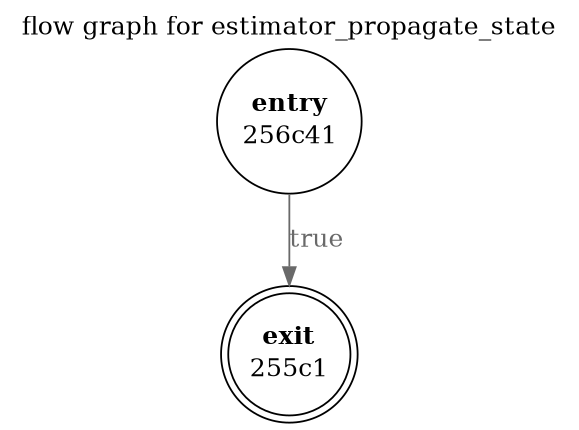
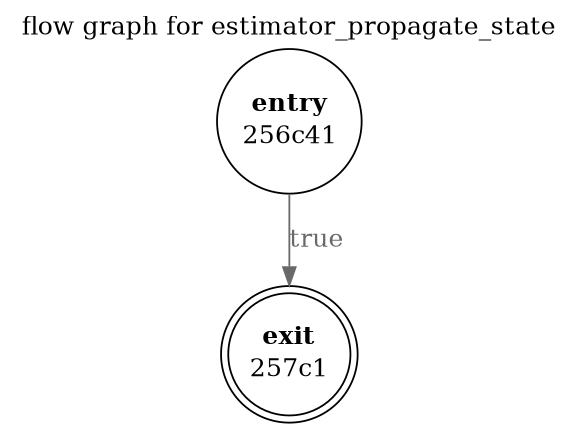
(289, 369) -> (289, 369)
